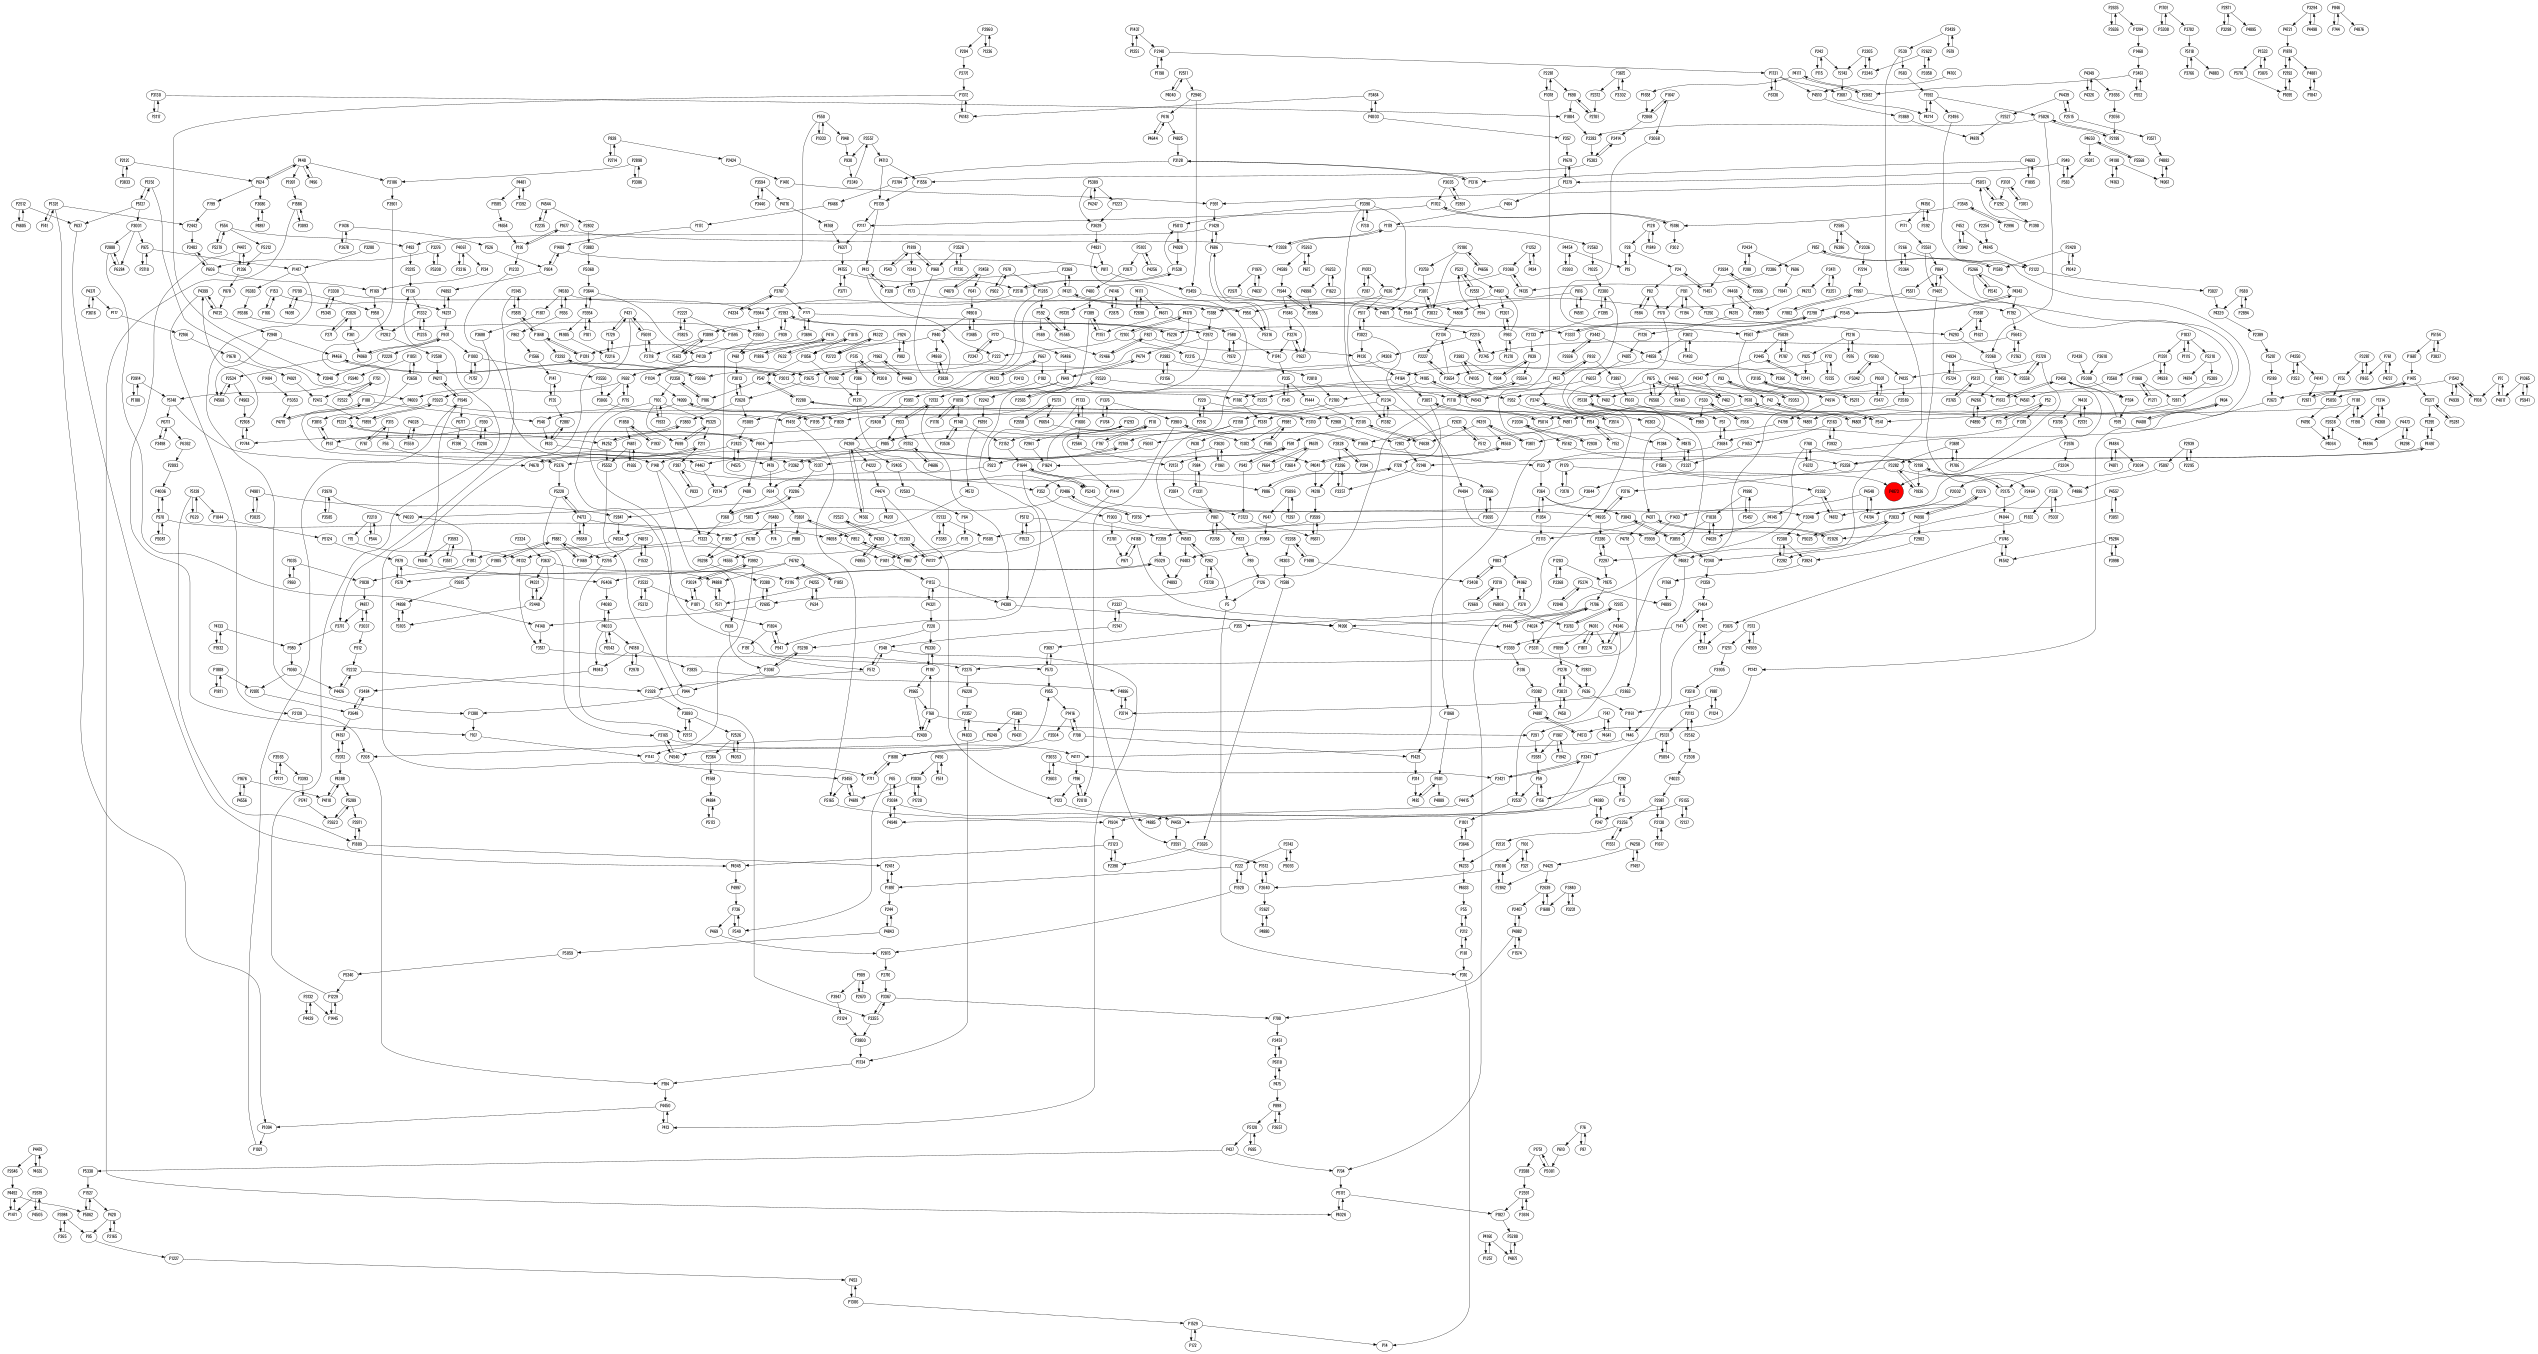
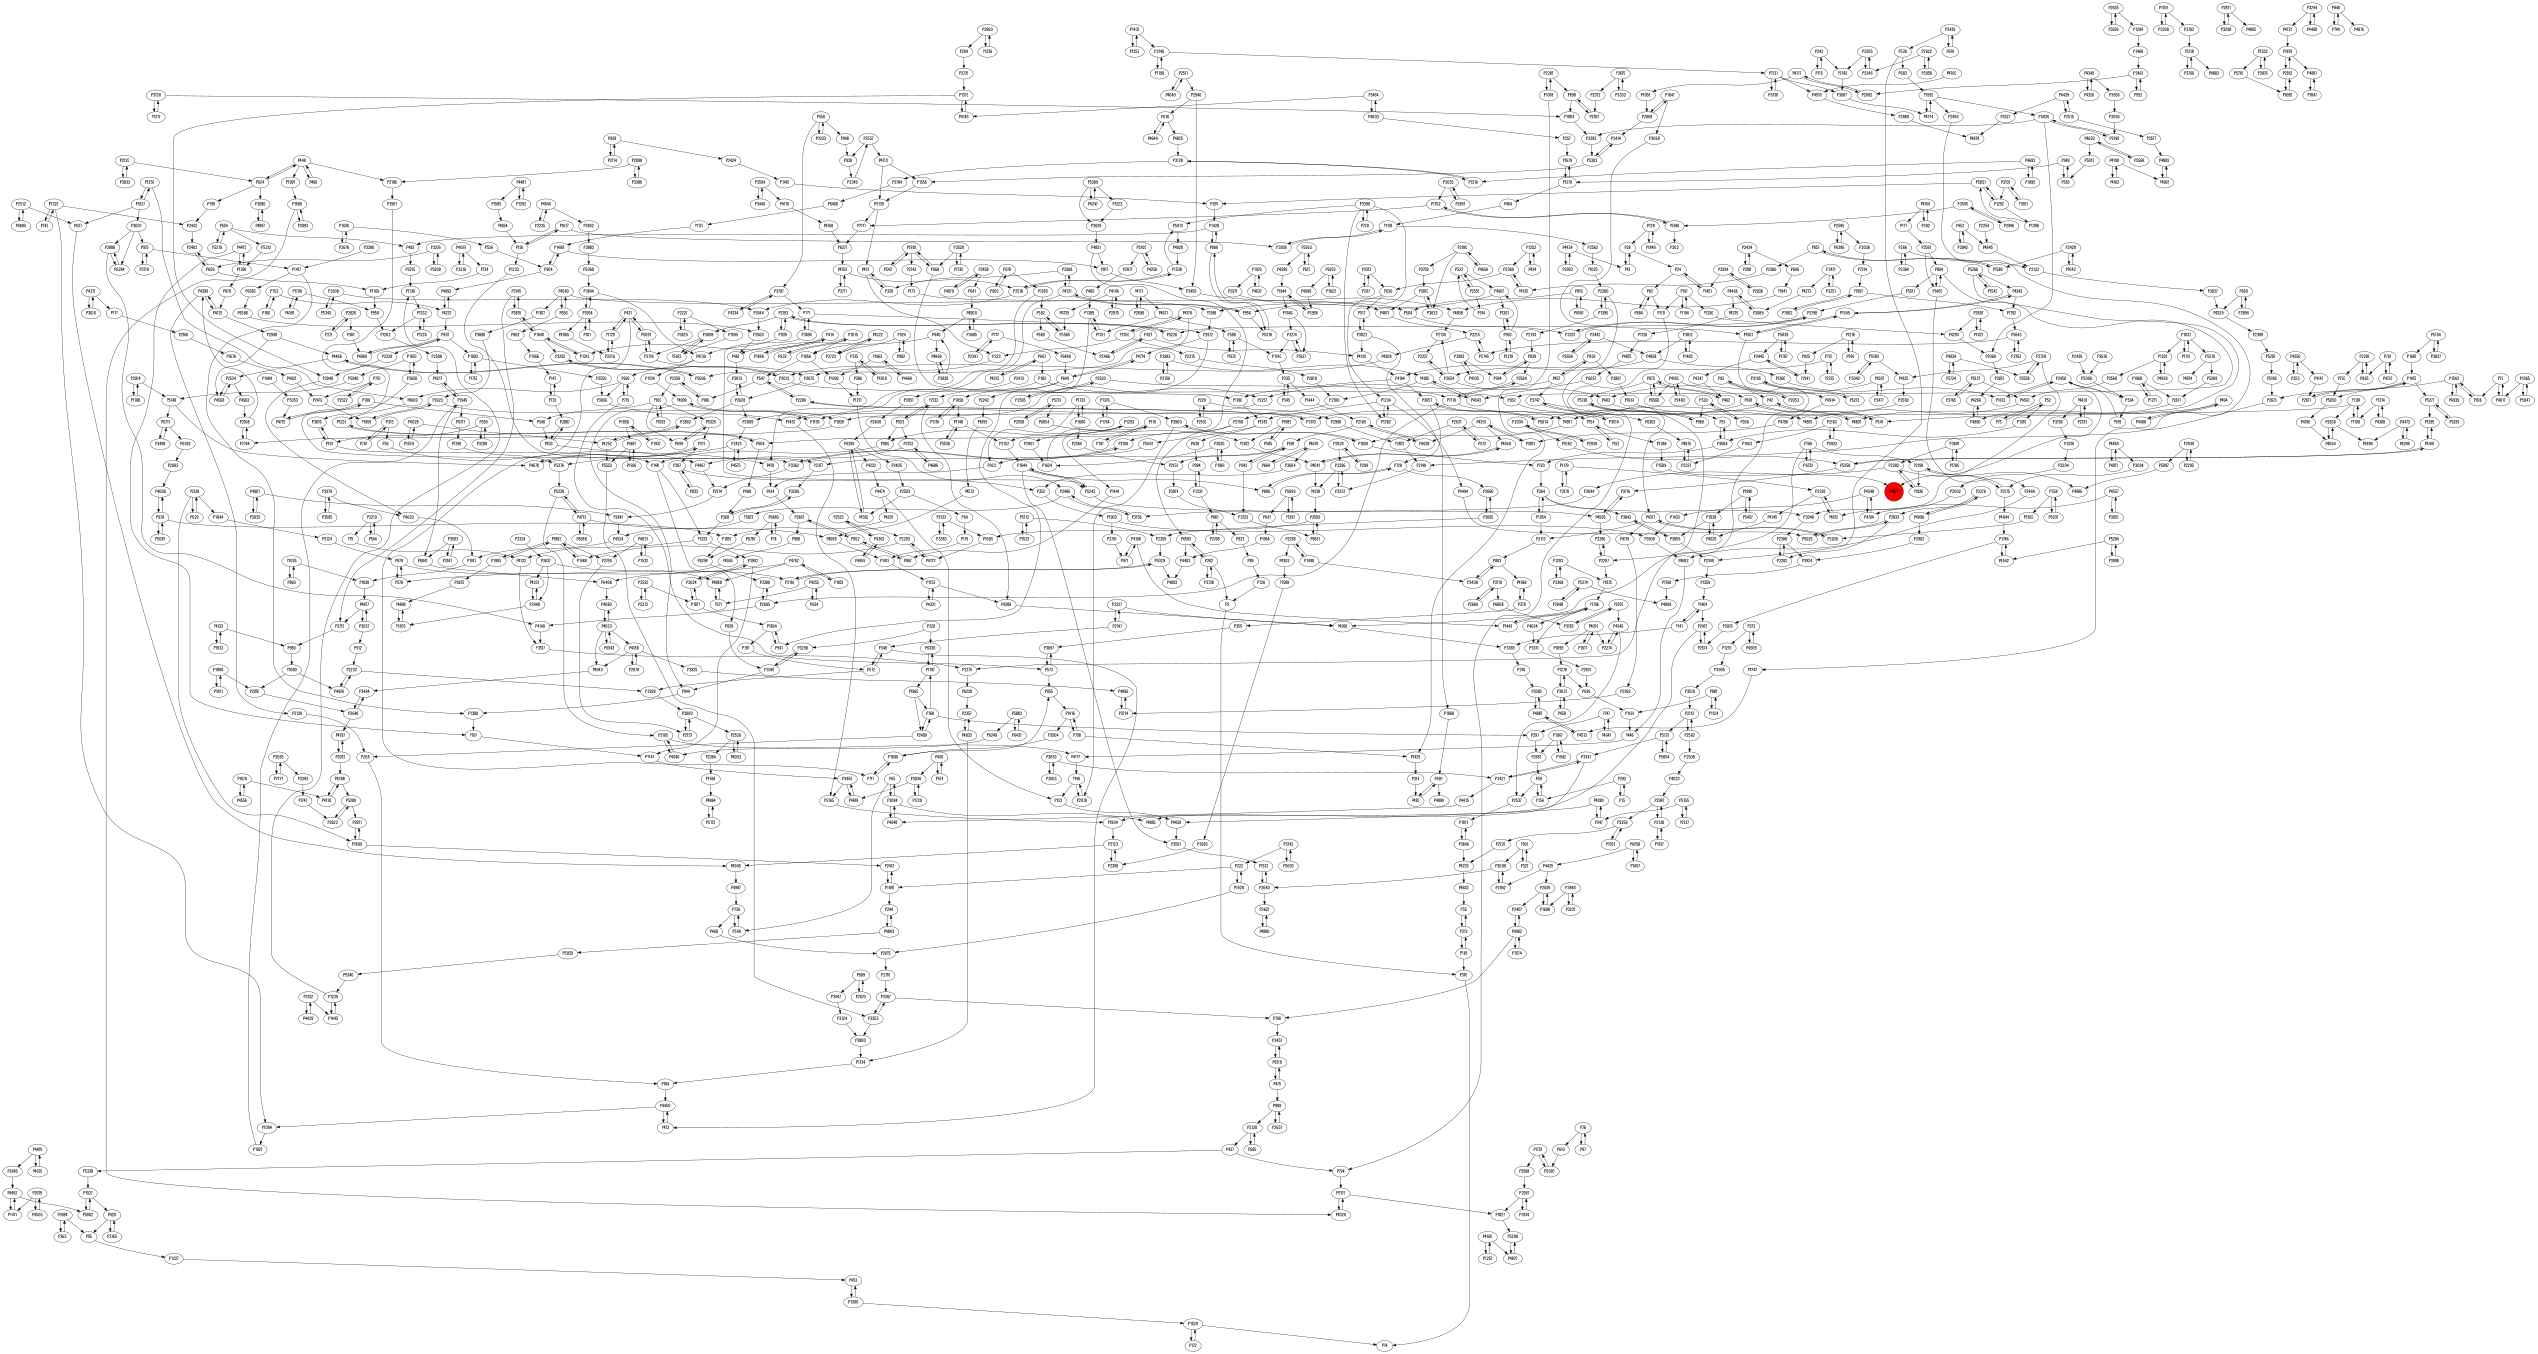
none -> (887, 505)
(569, 512) -> (296, 454)
(931, 614) -> none
